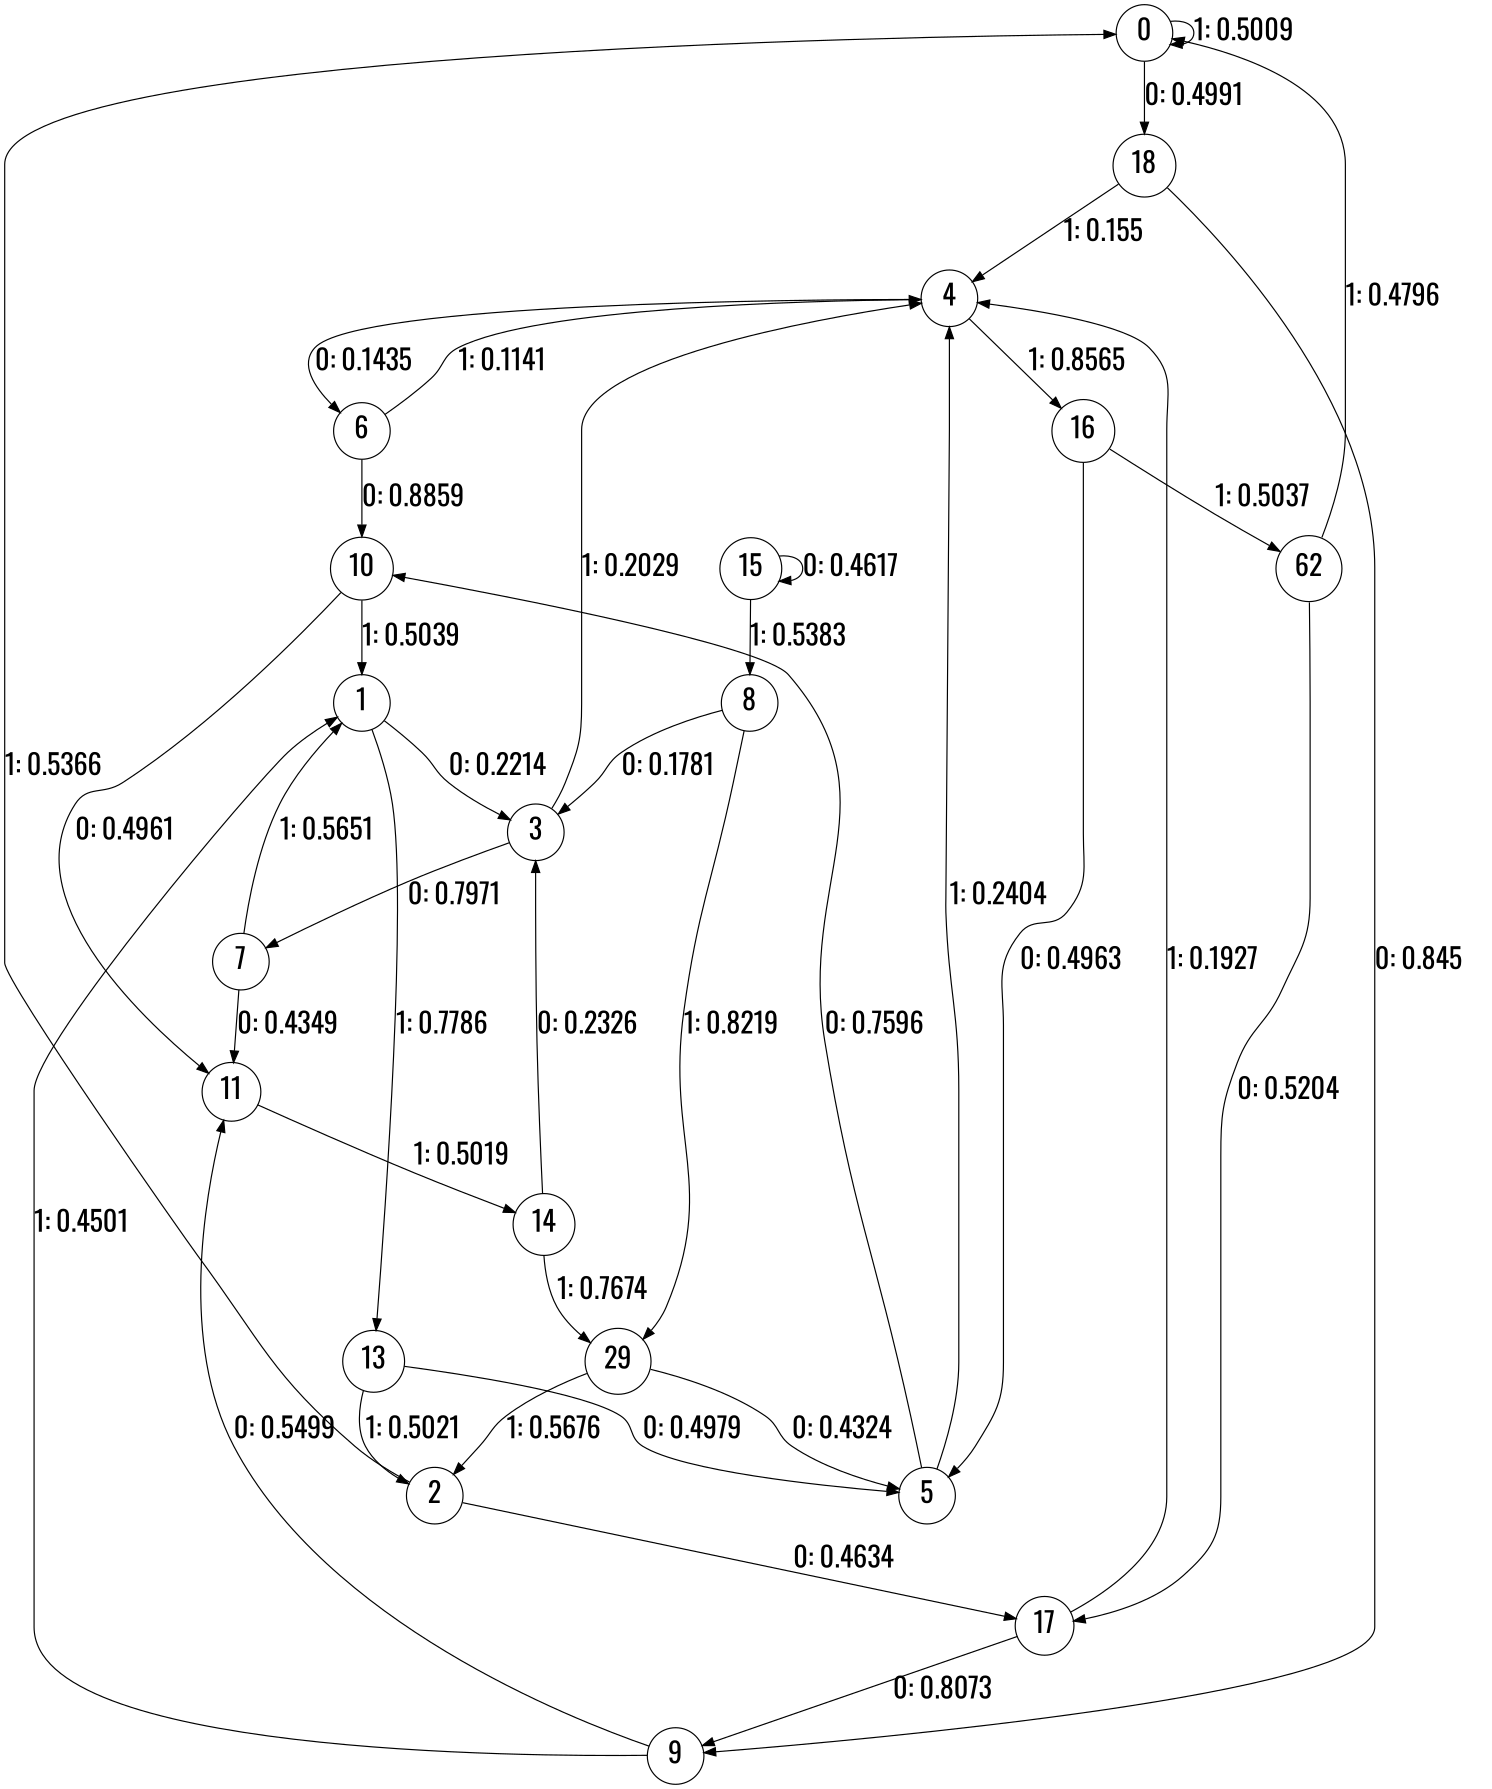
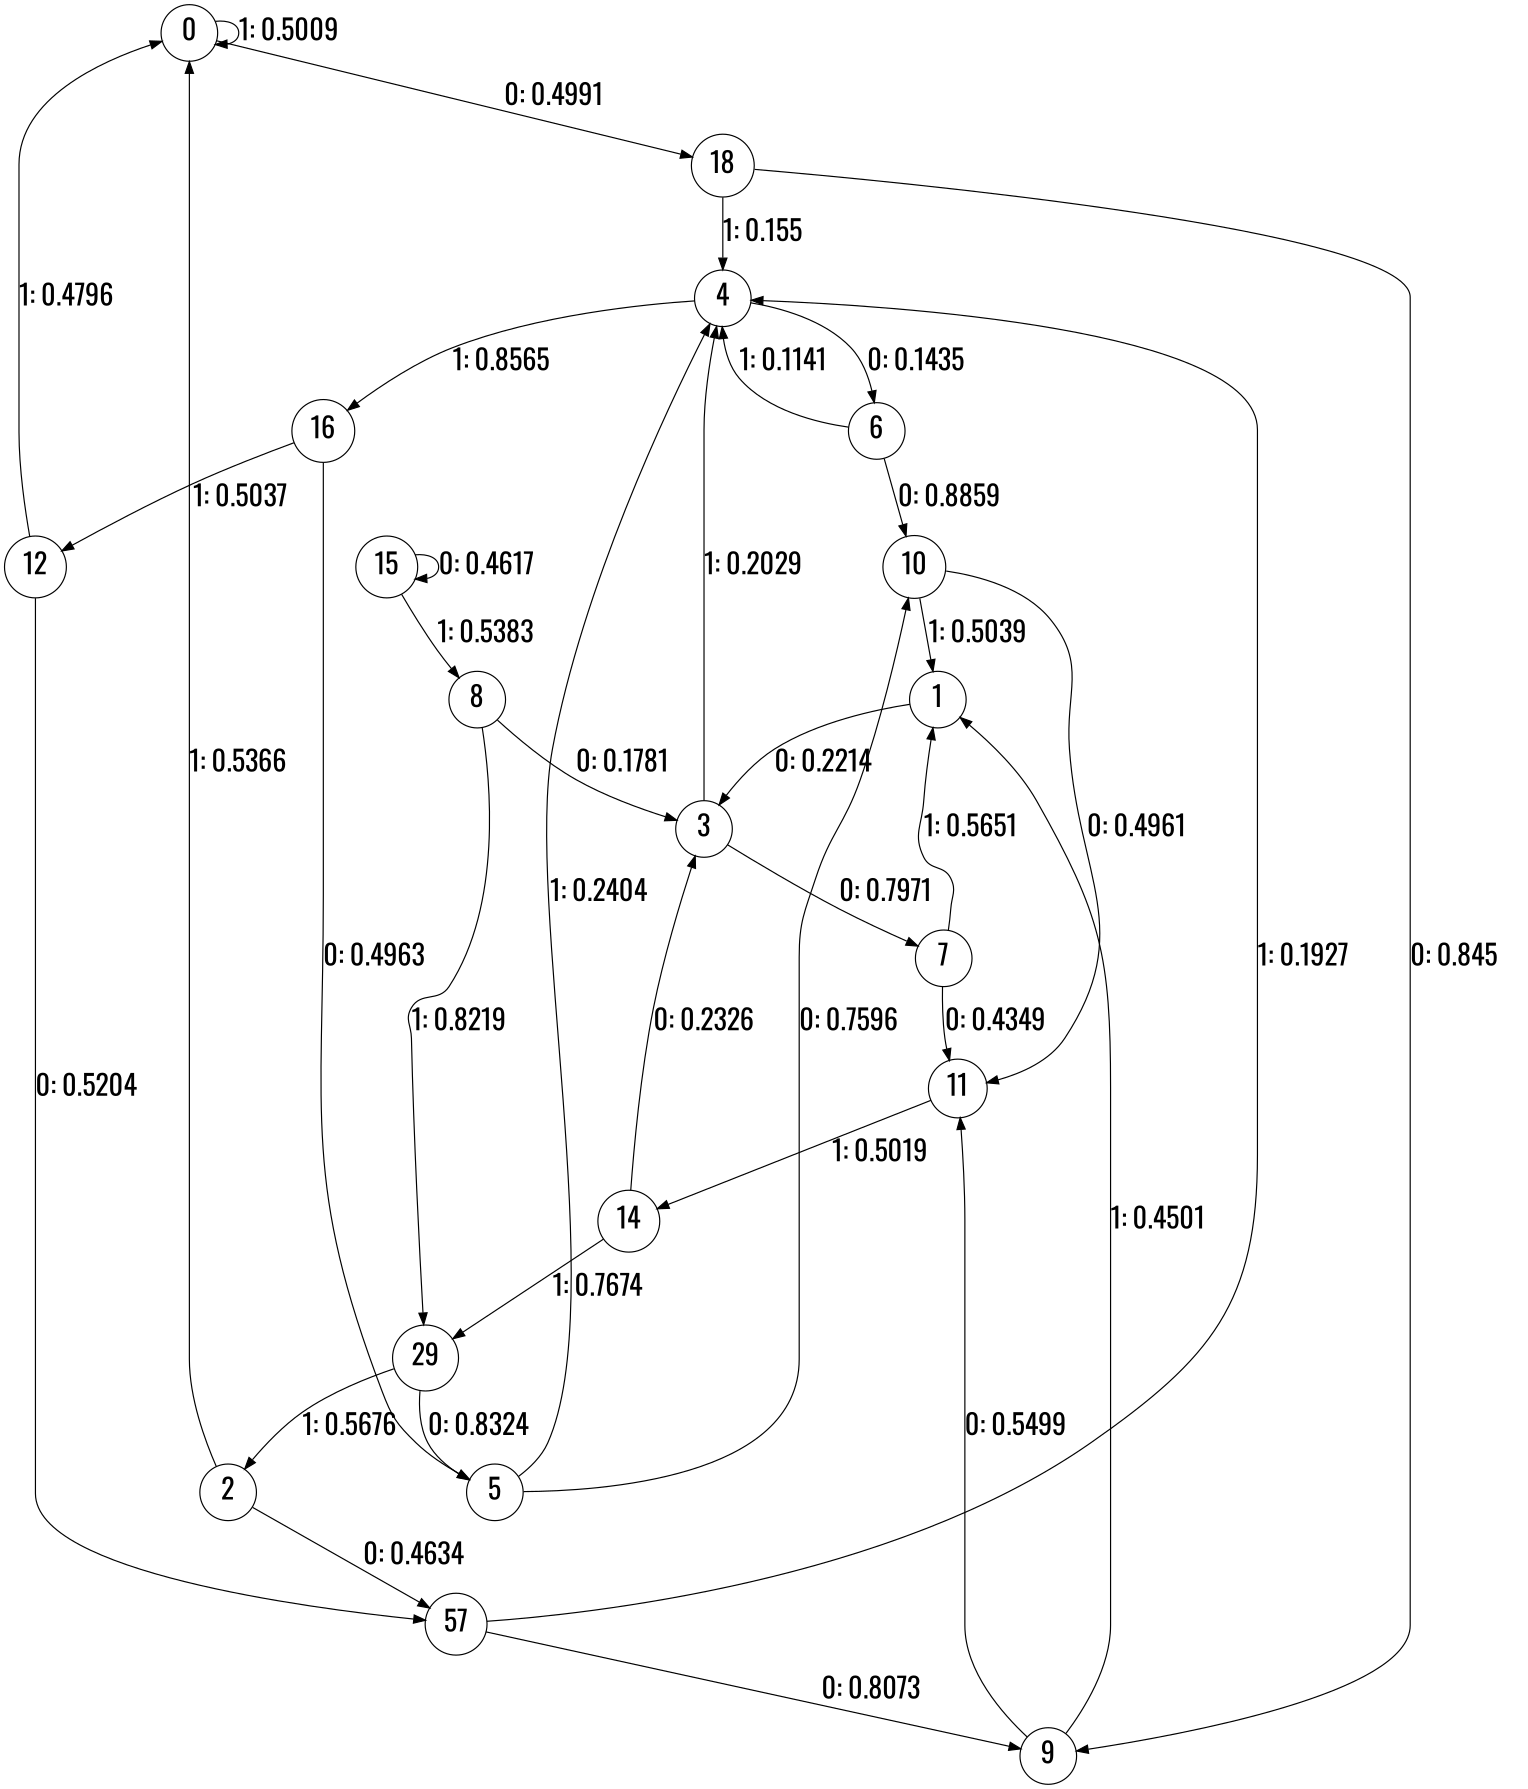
(1309, 569) -> (35, 567)
(374, 1361) -> none
(851, 1431) -> (488, 1428)
(1045, 1626) -> (456, 1624)
